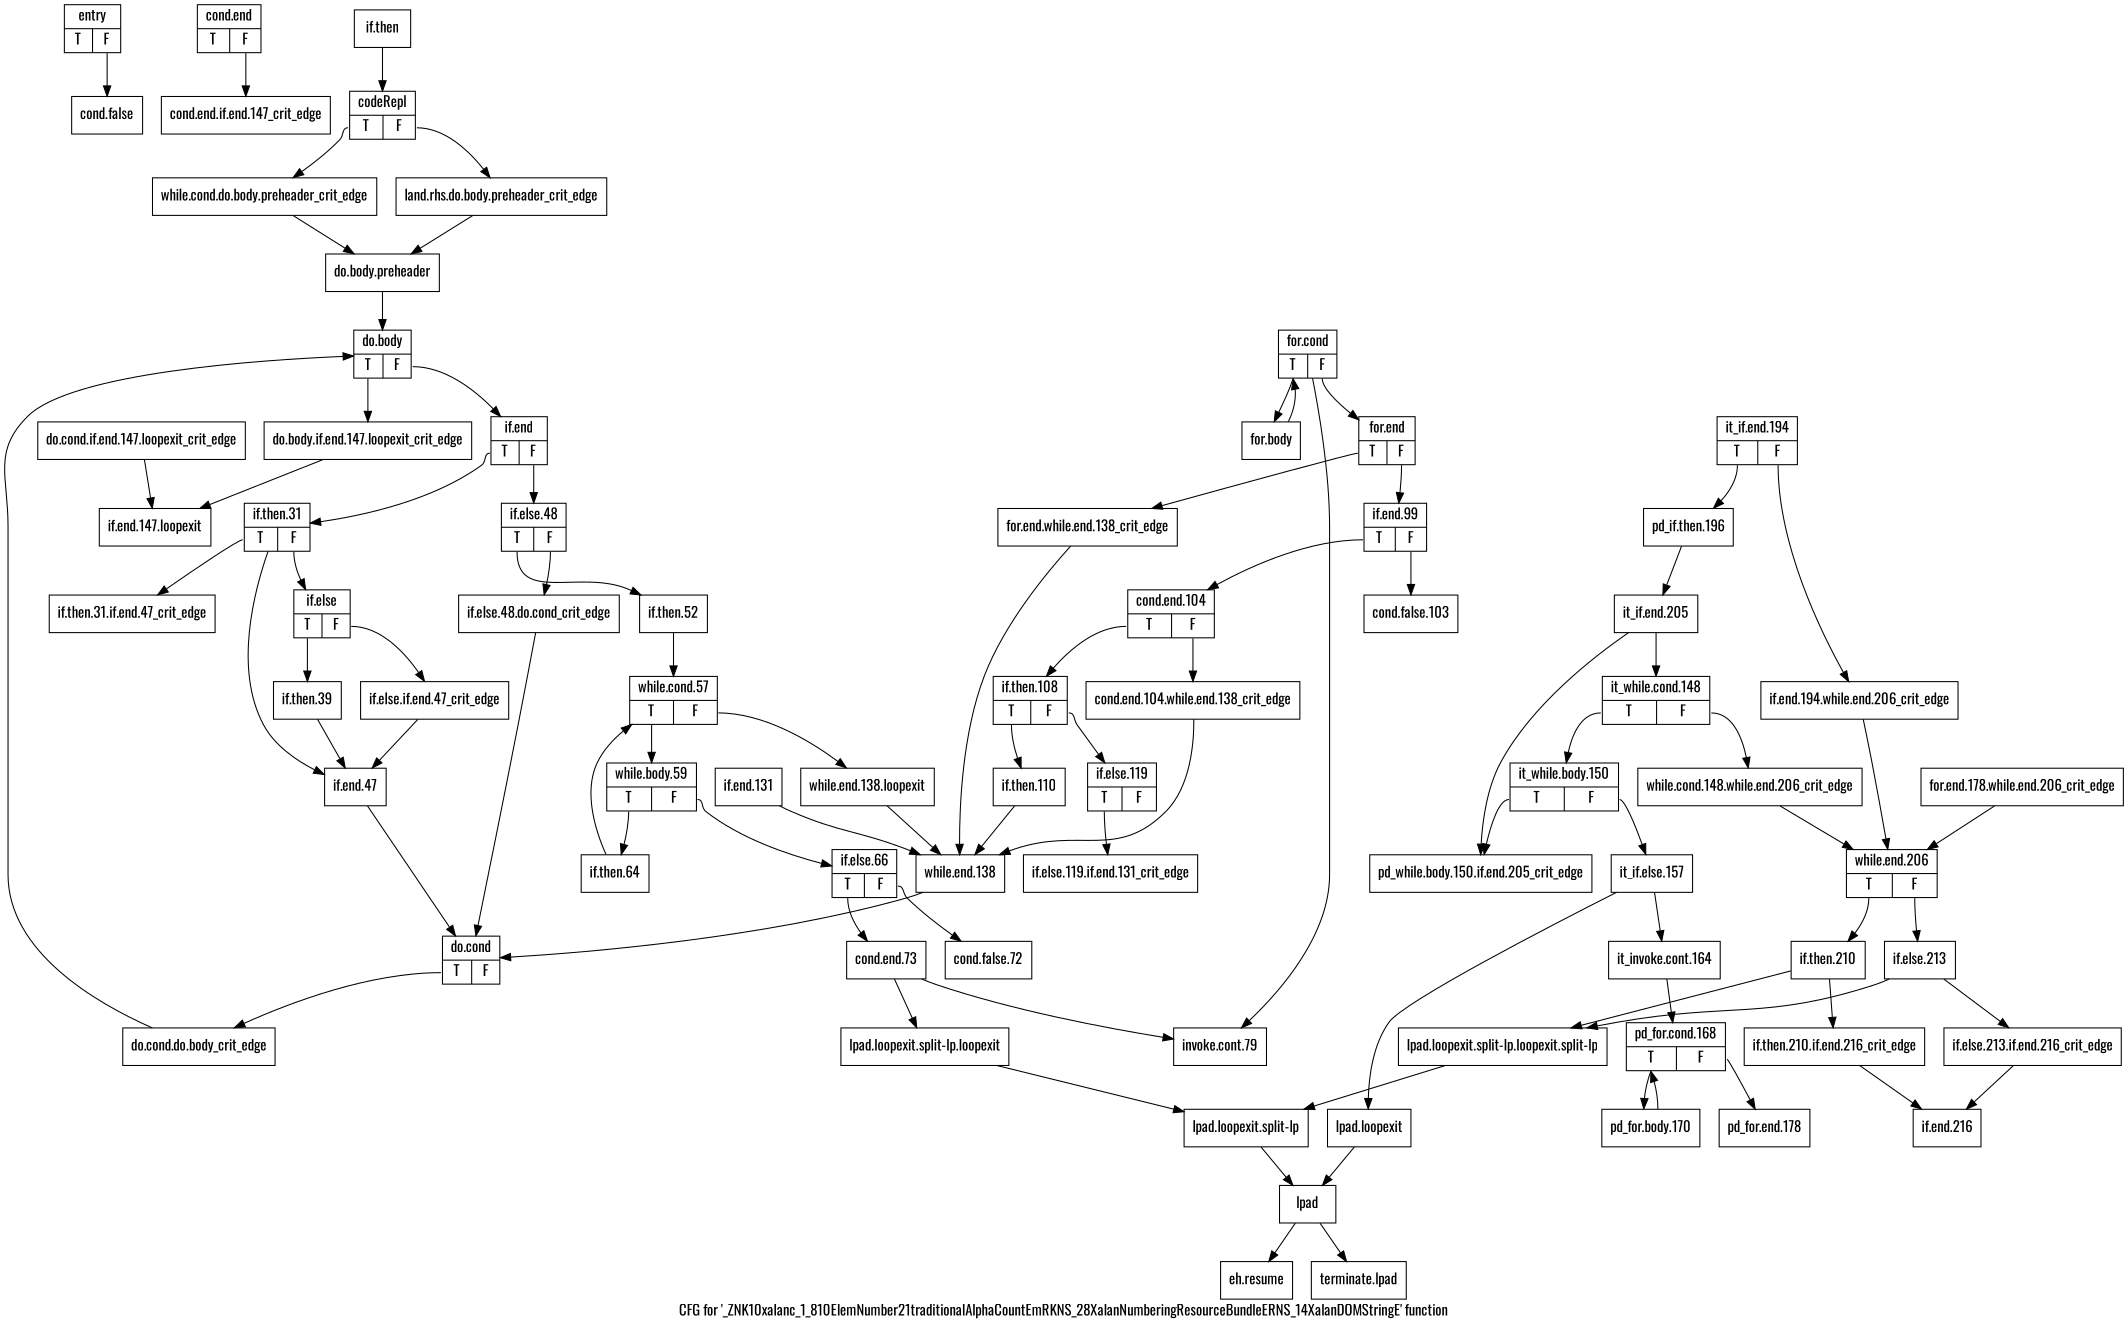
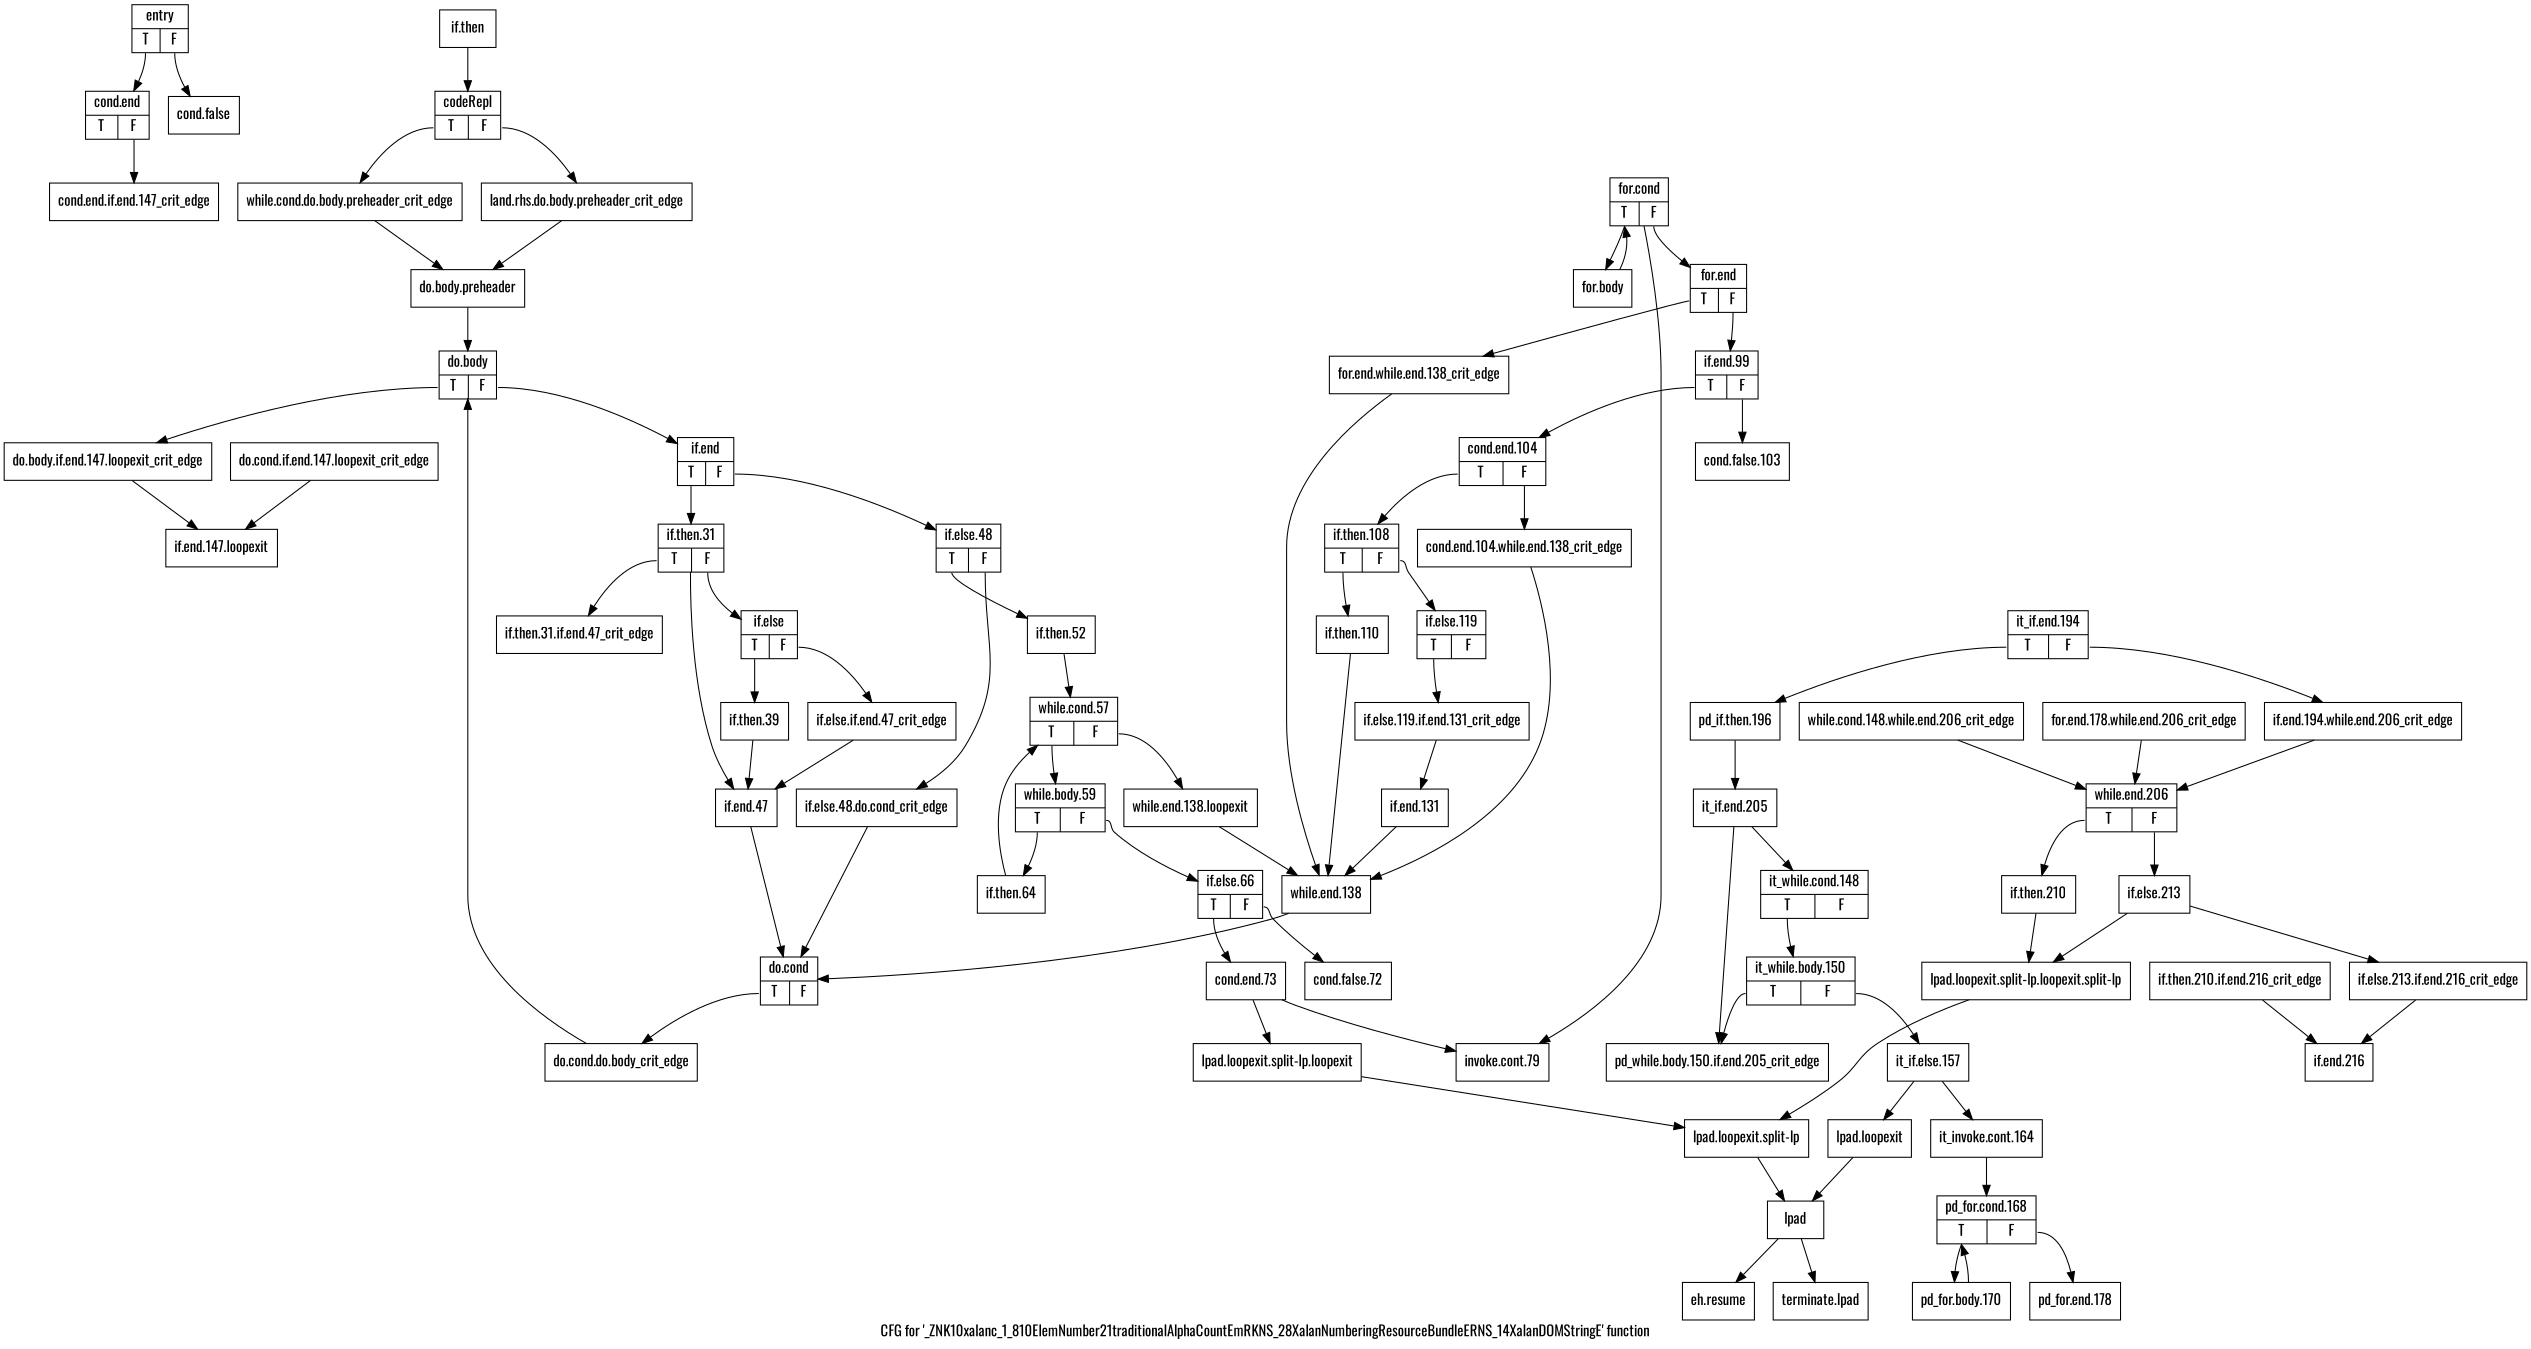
none -> (144, 68)
(1736, 729) -> none
none -> (1430, 760)
(1831, 1004) -> none
